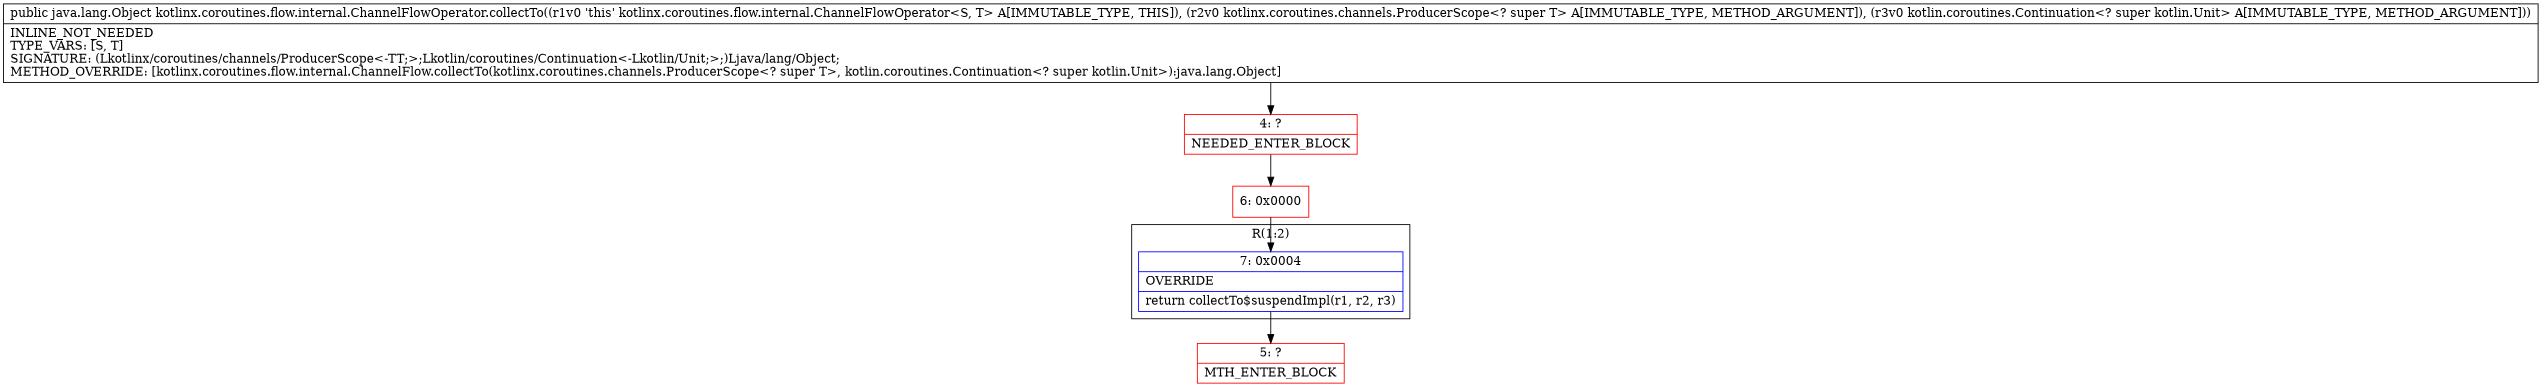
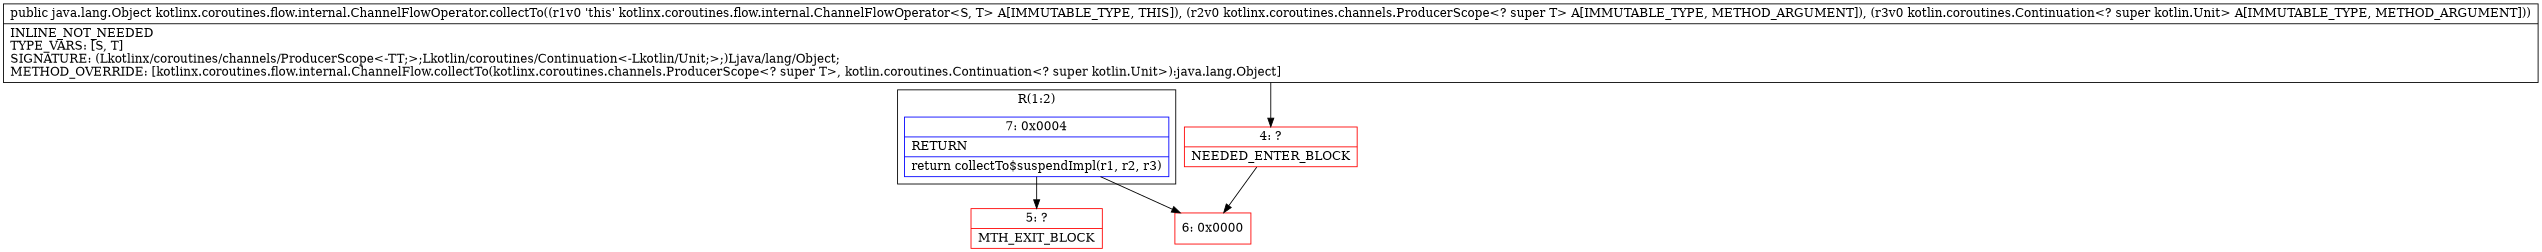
(1271, 230) -> (1136, 193)
(1180, 281) -> (939, 146)
(1271, 373) -> (1037, 238)
